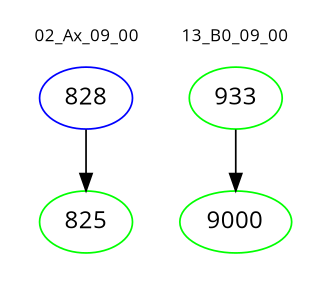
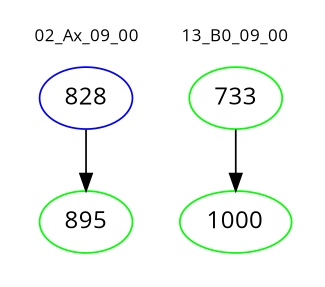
(236, 98) -> (236, 98)
(86, 222) -> (86, 222)
(236, 222) -> (236, 222)
